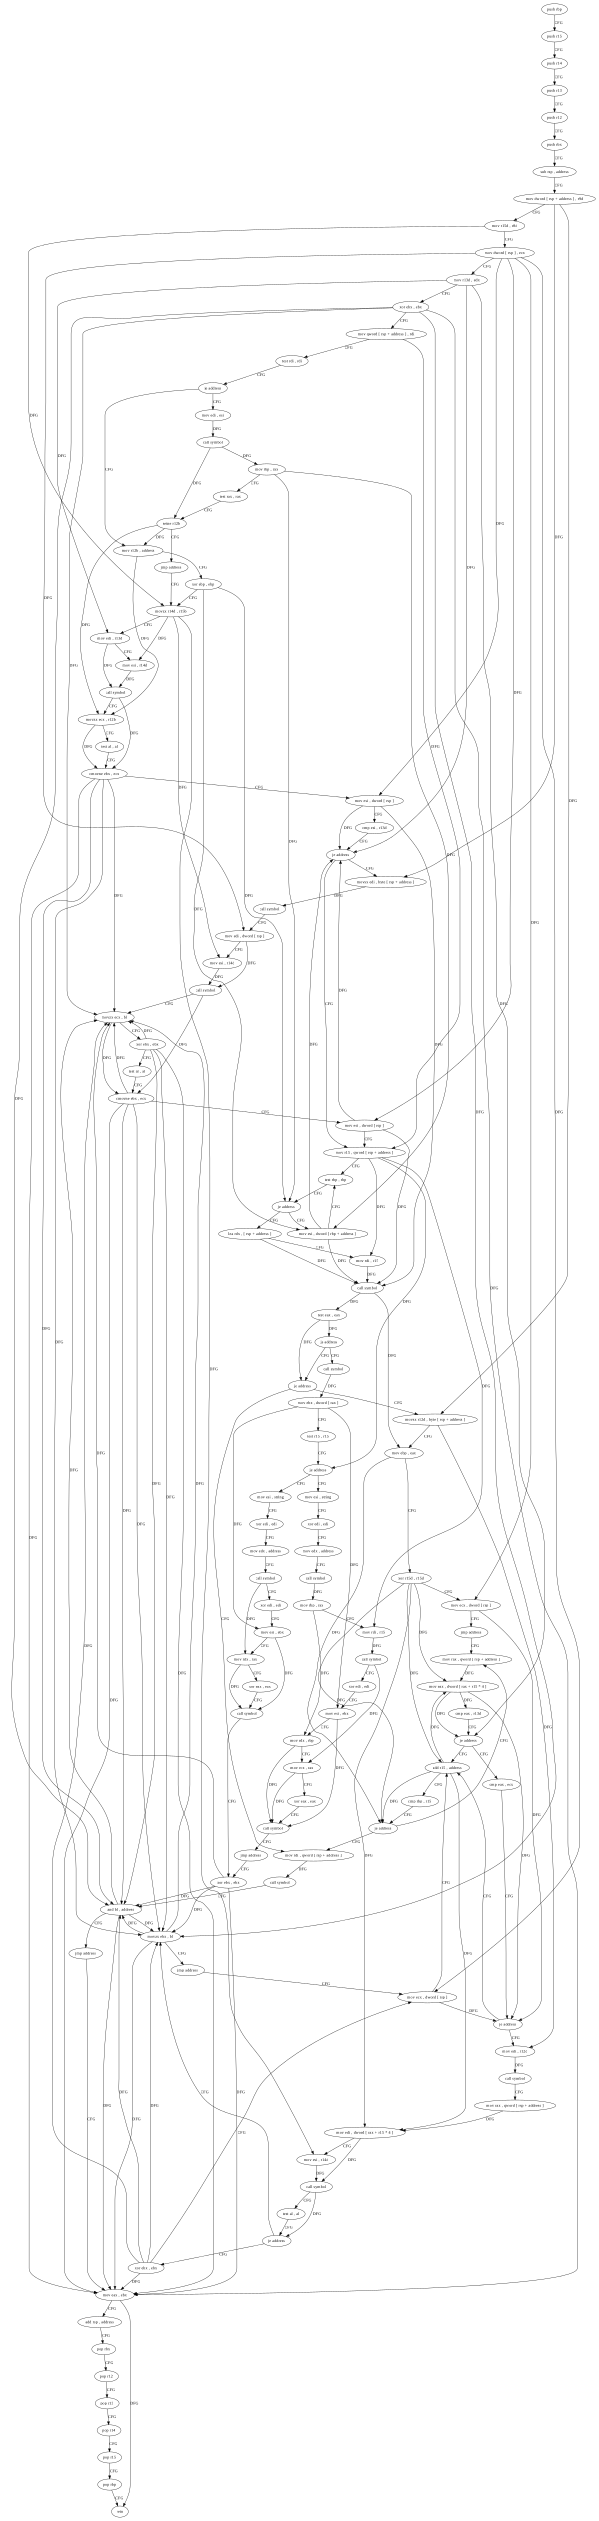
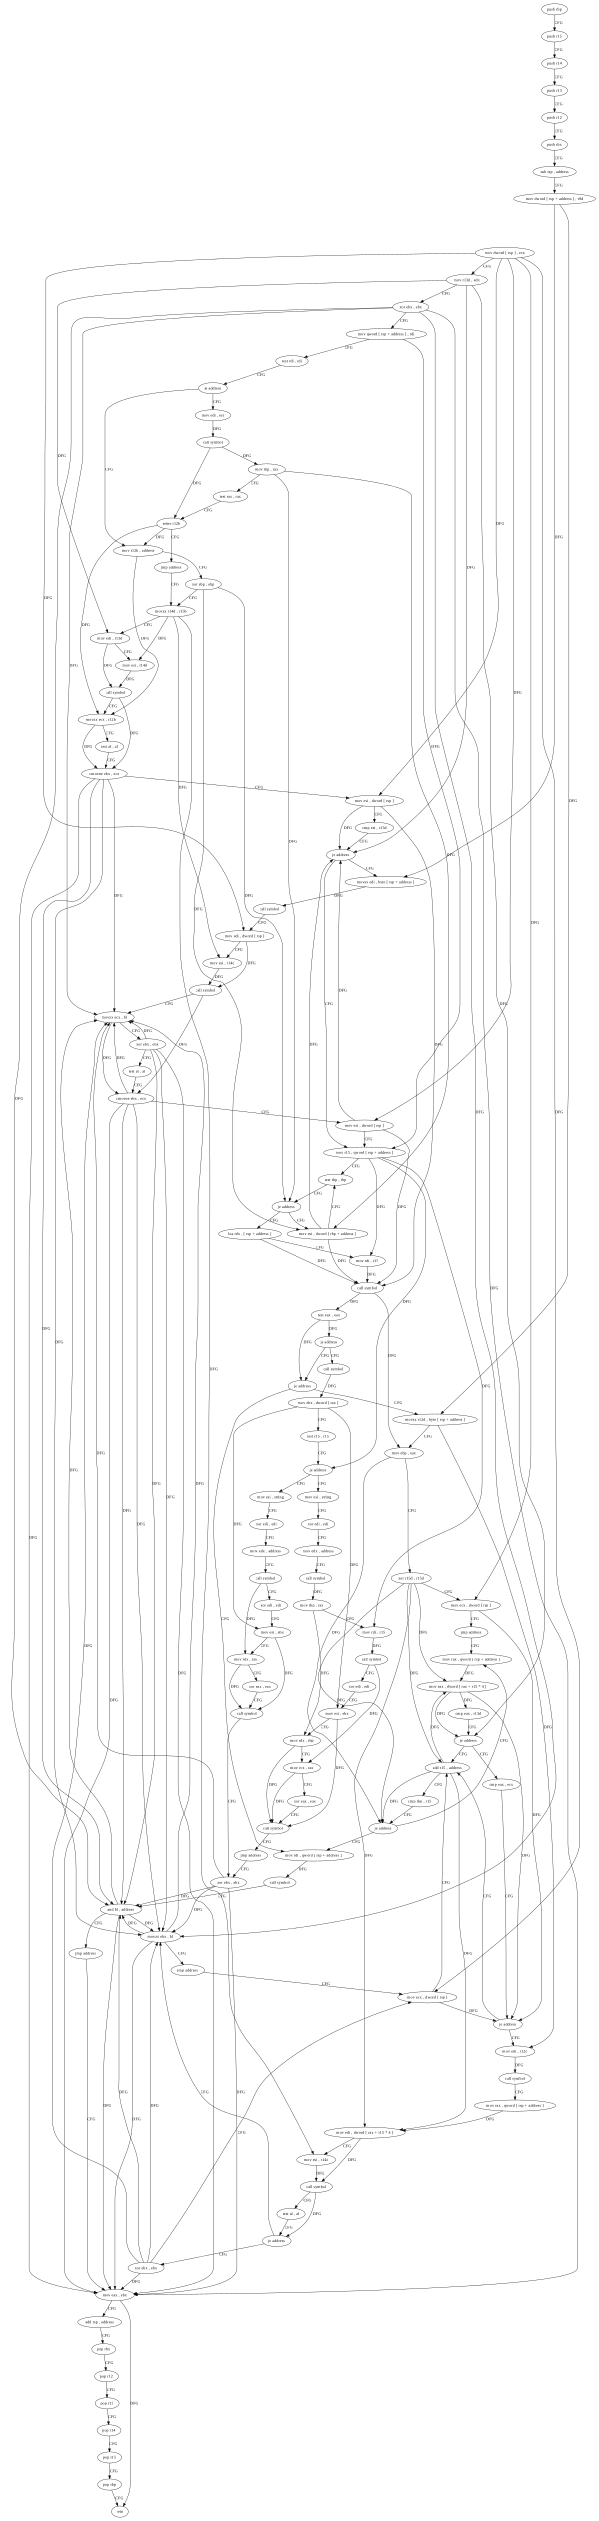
(505, 226) -> none
